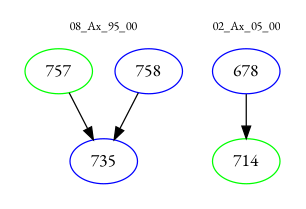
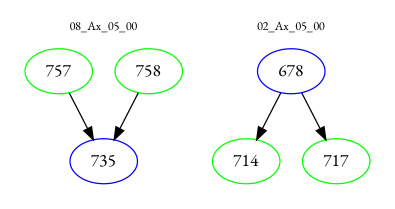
(104, 27) -> (104, 27)
(149, 71) -> (149, 71)
none -> (336, 161)
